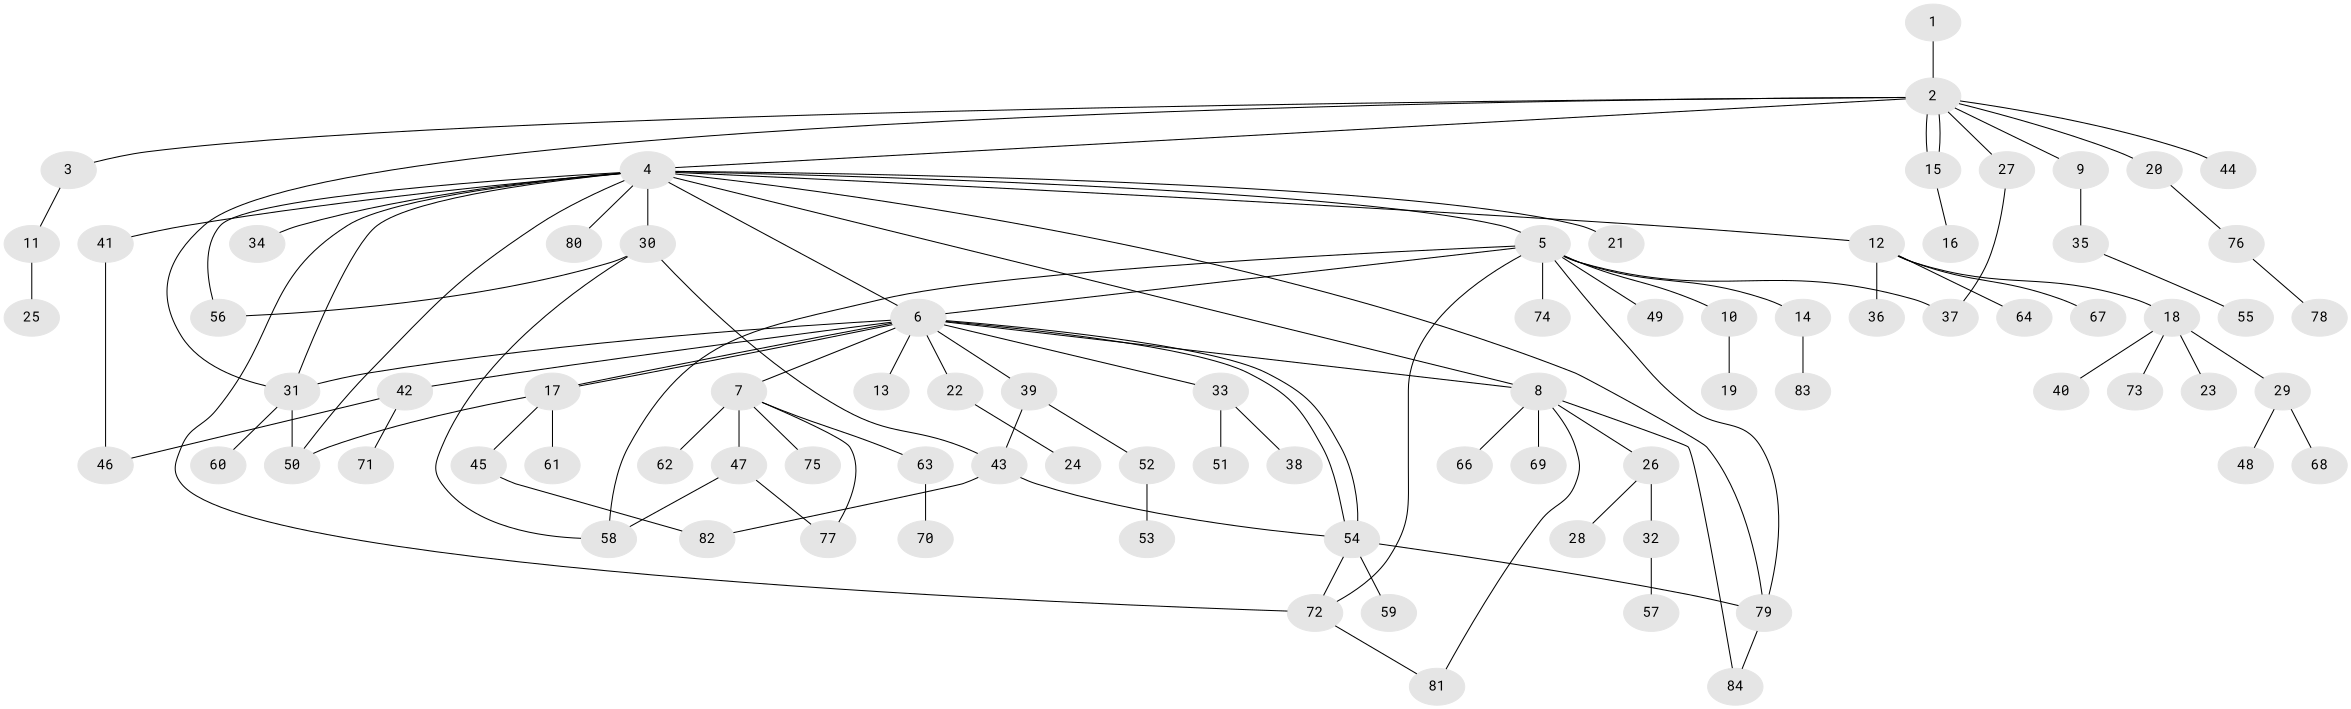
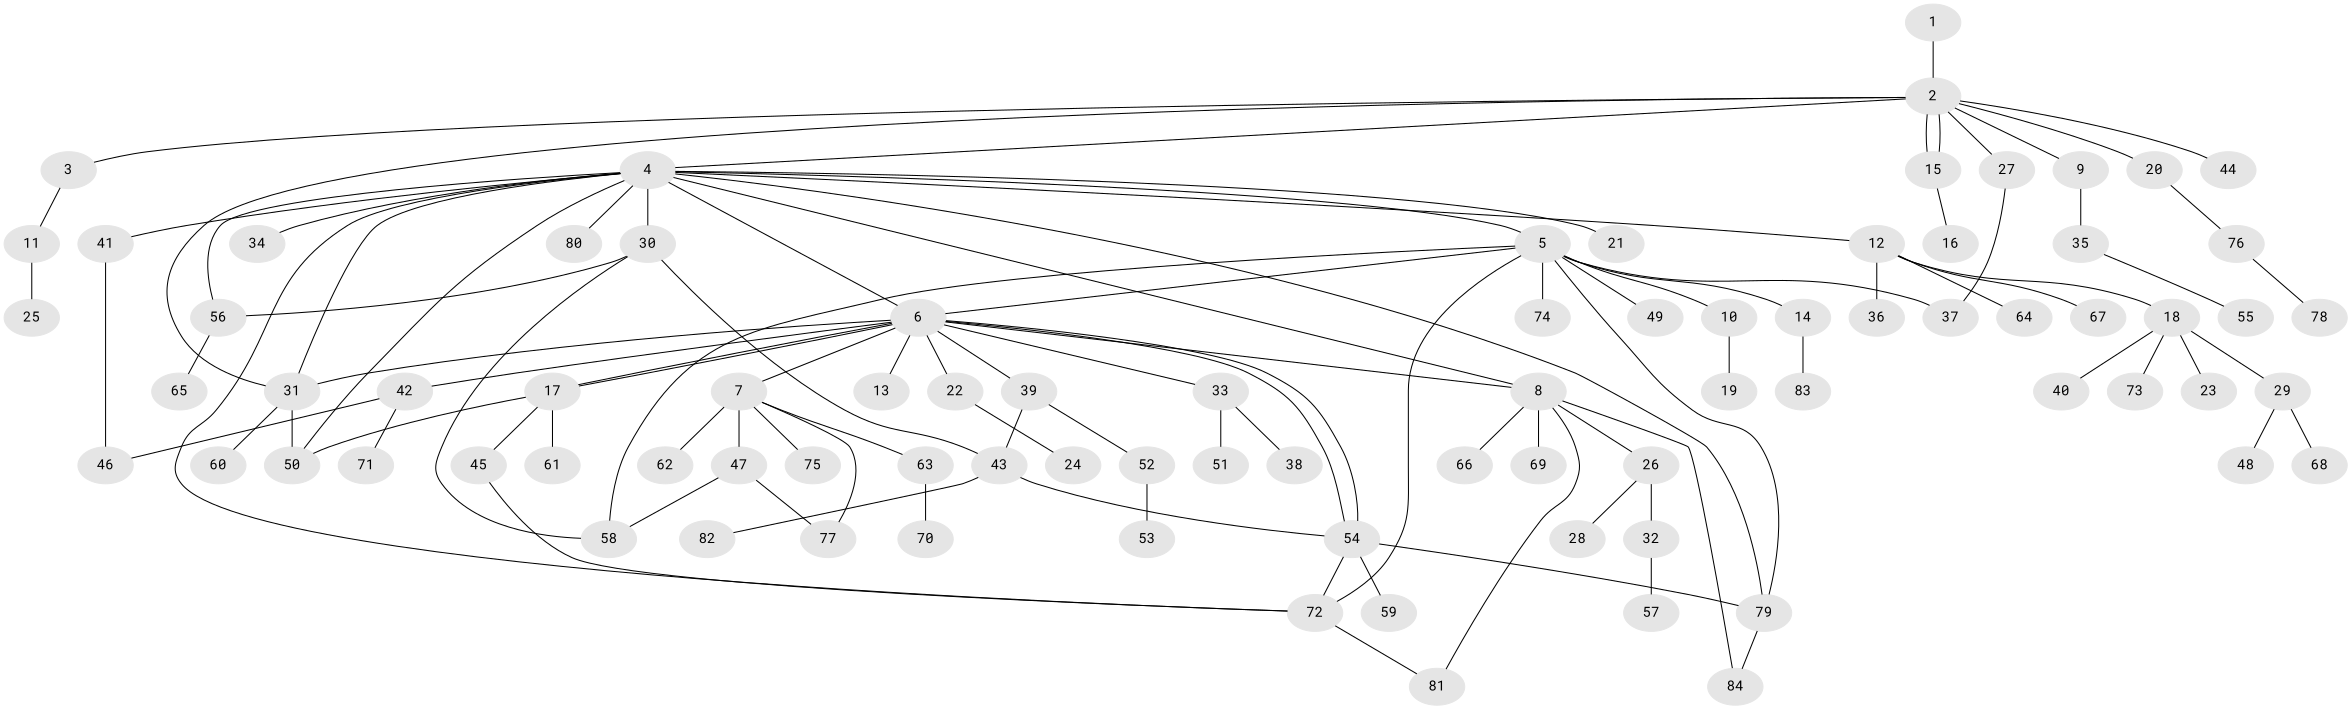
none -> (179, 392)
(591, 505) -> (872, 592)
